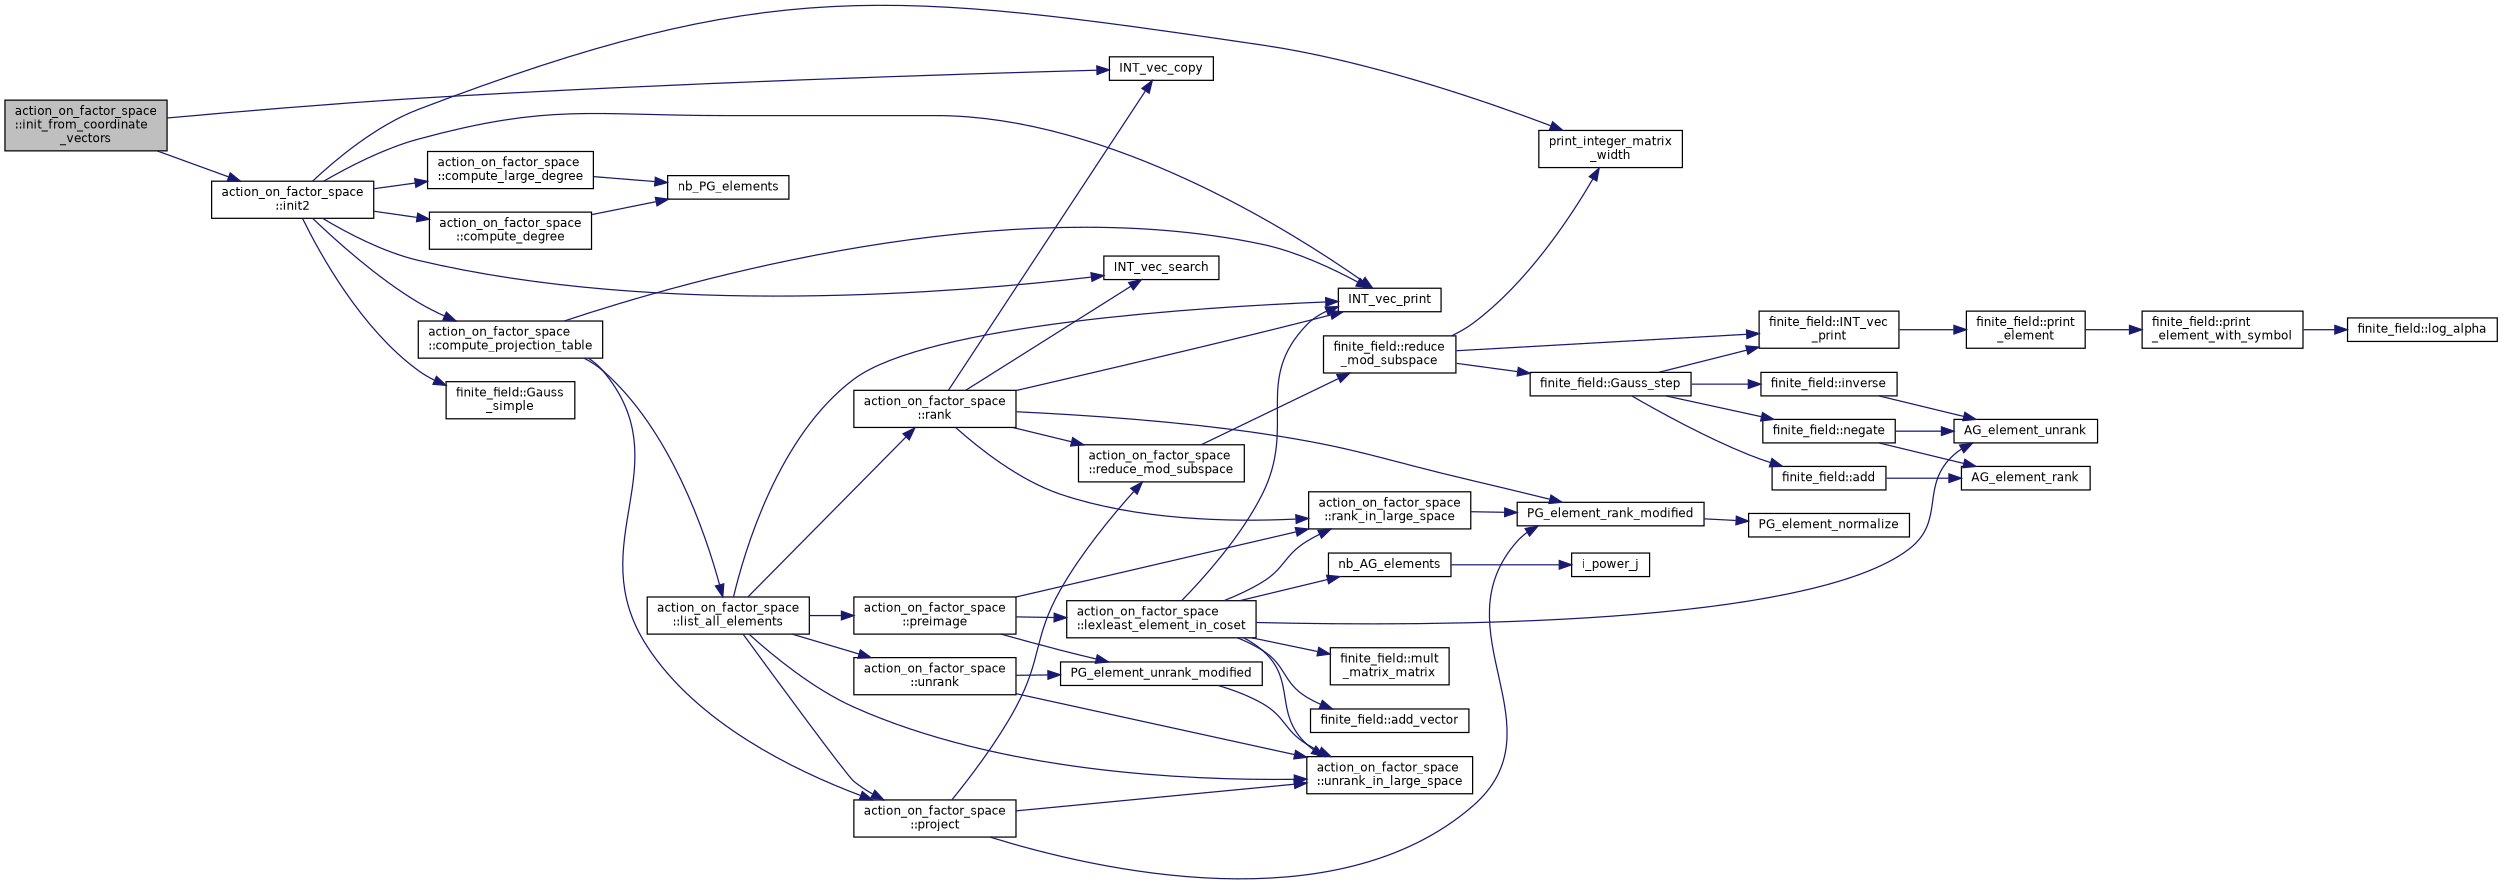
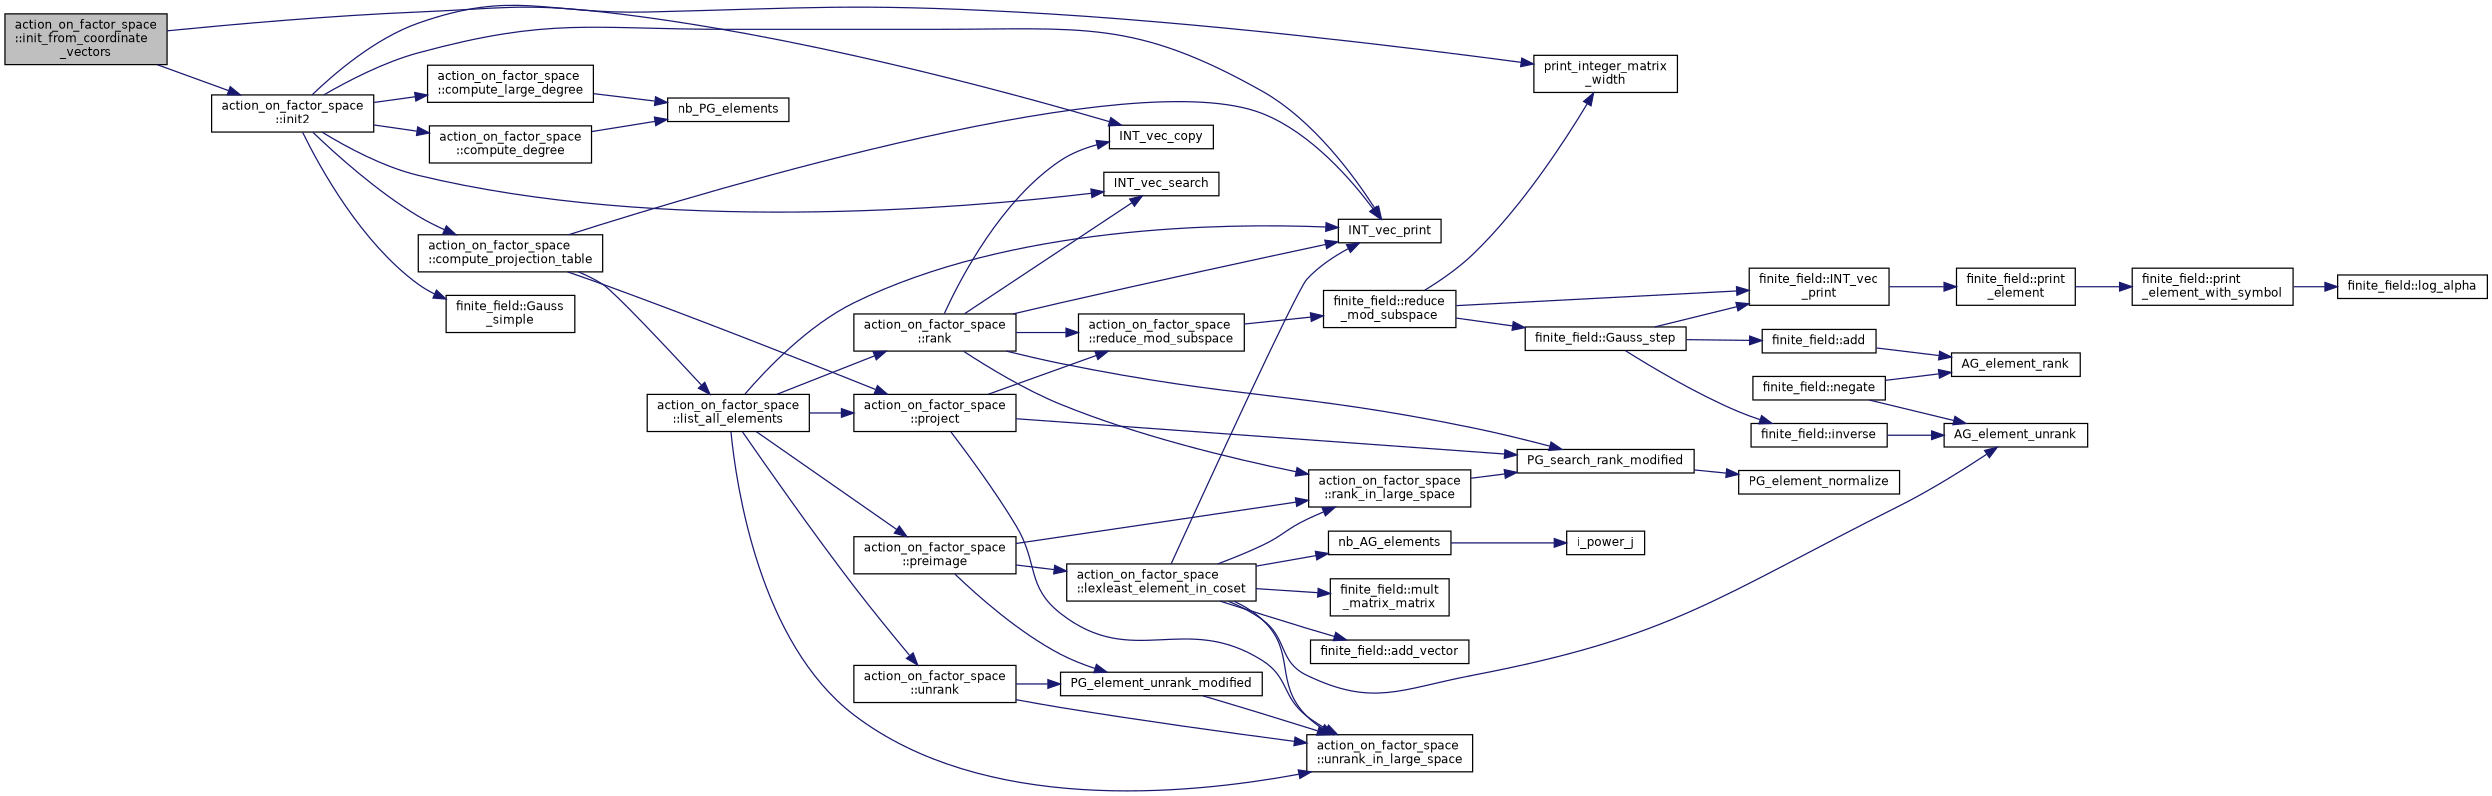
(1714, 406) -> none
(1611, 514) -> (1606, 461)
